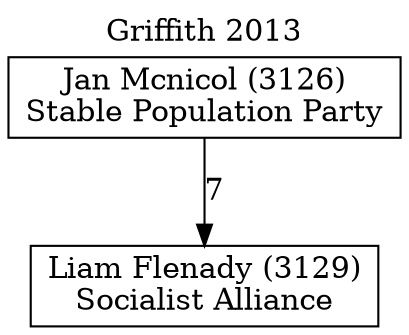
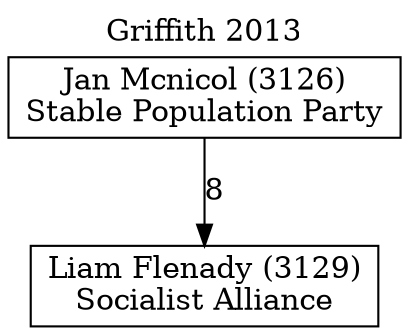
(215, 192) -> (215, 192)
